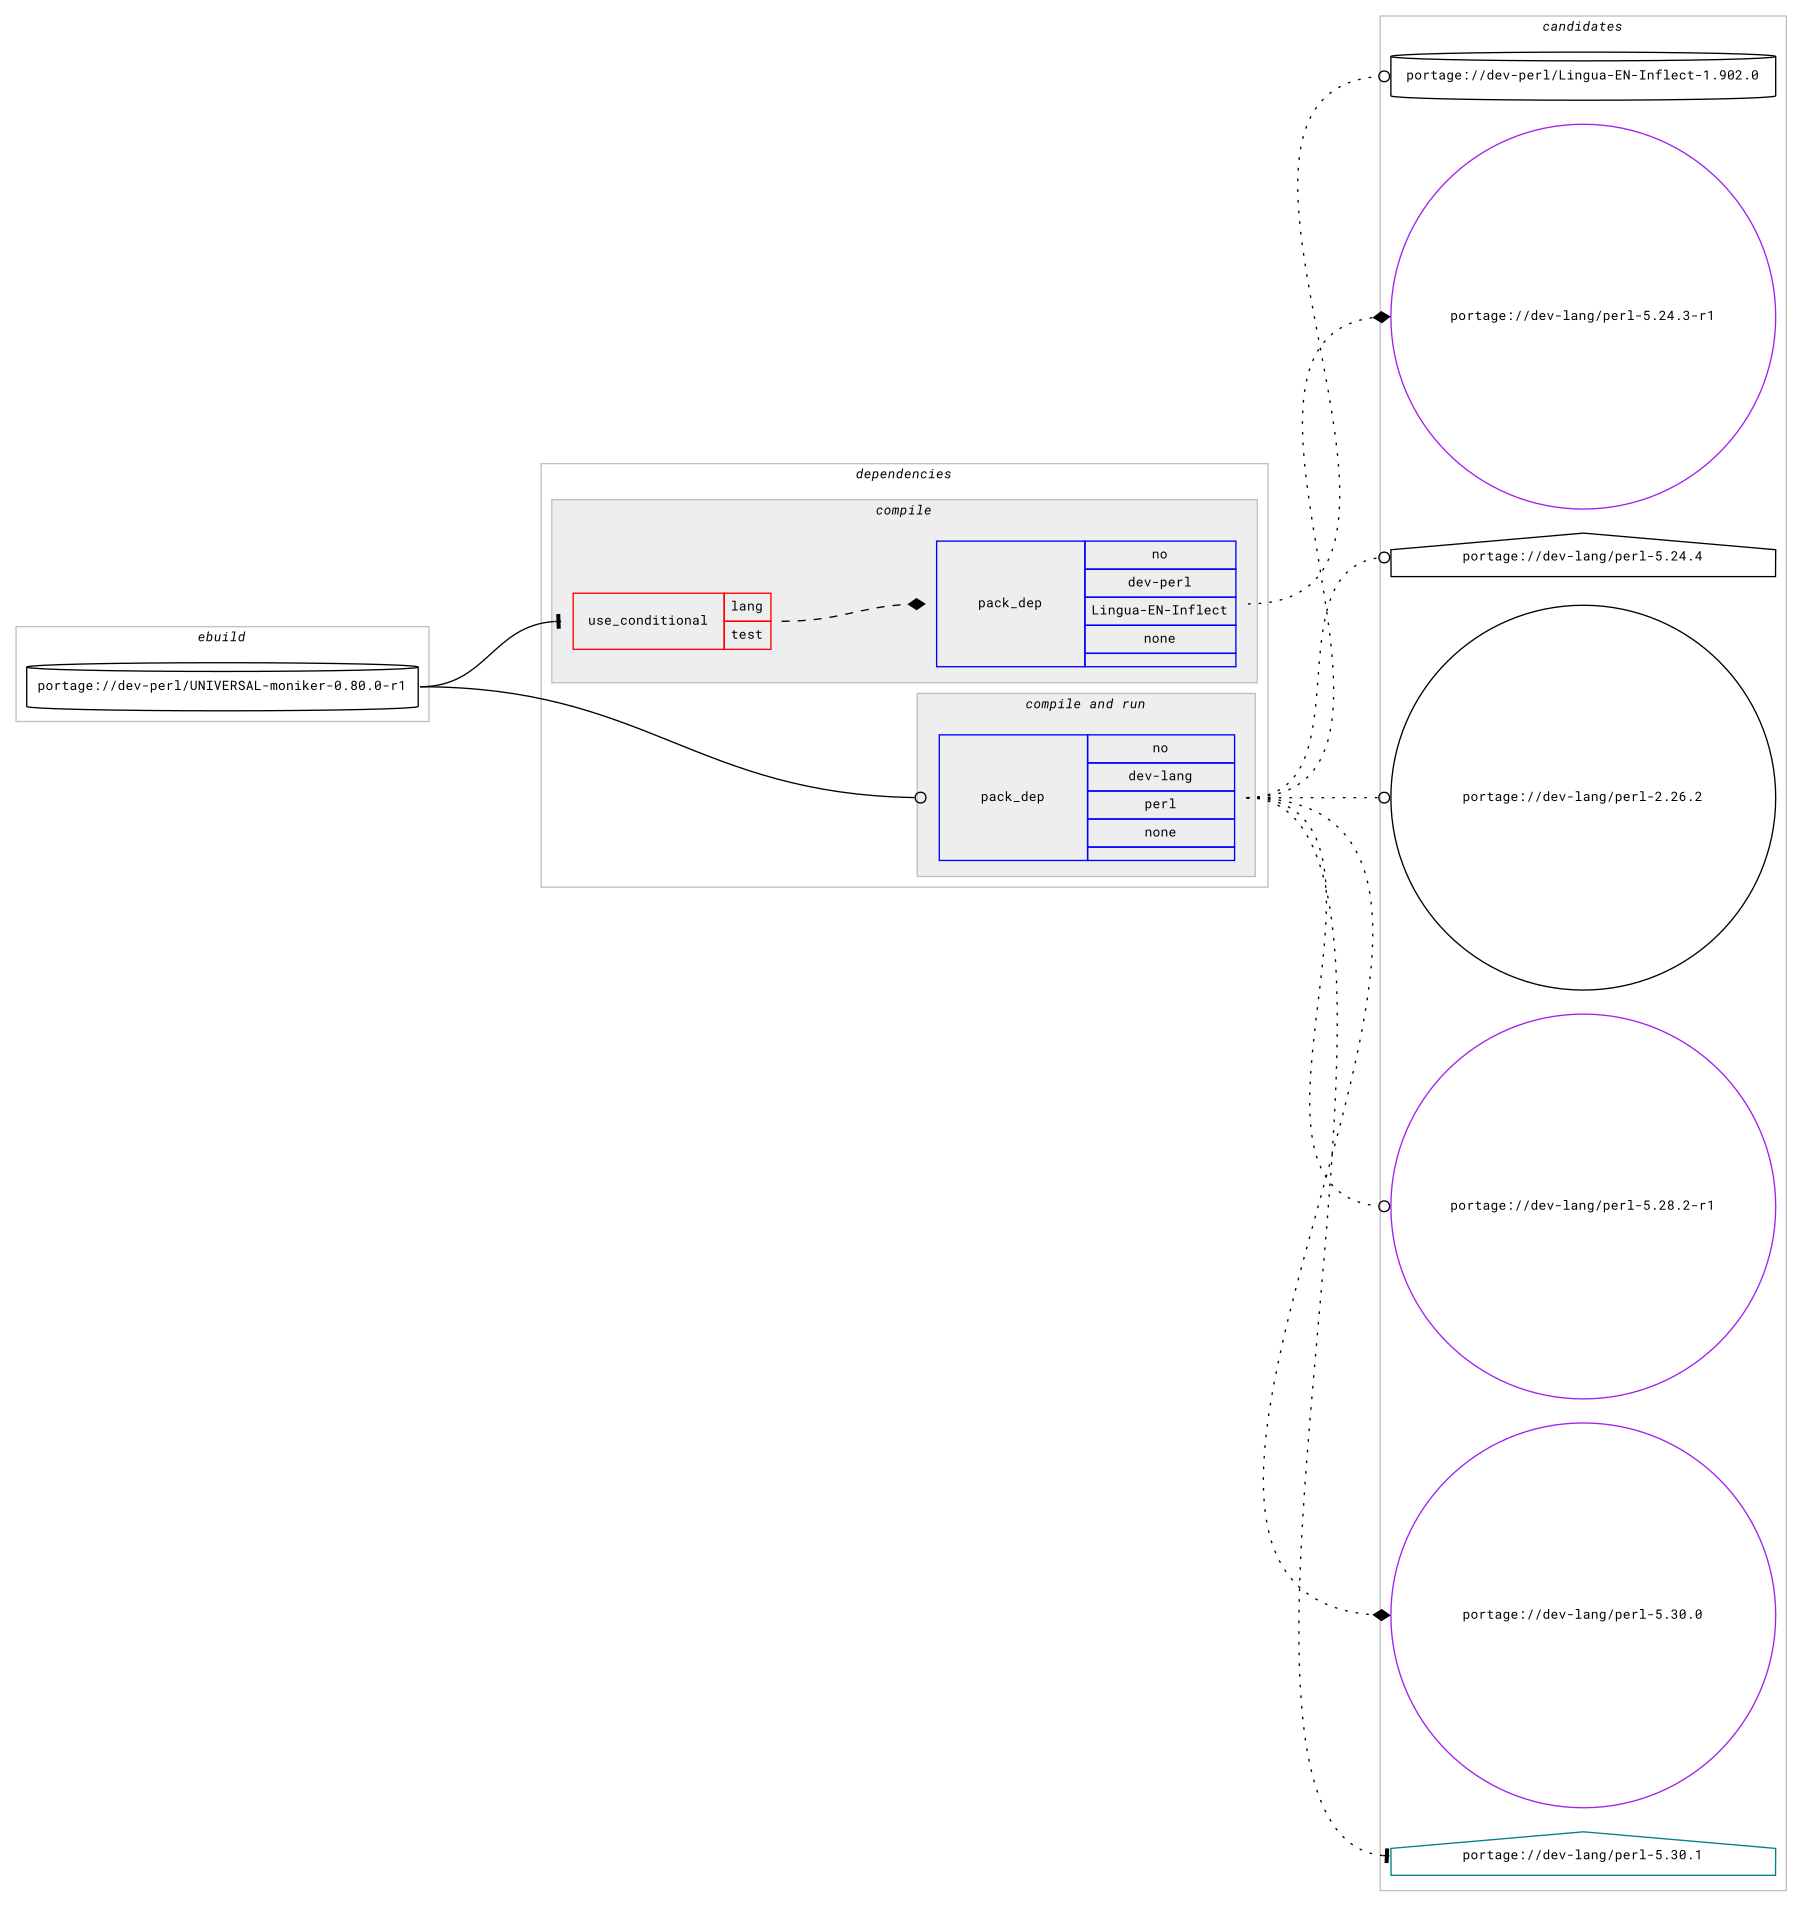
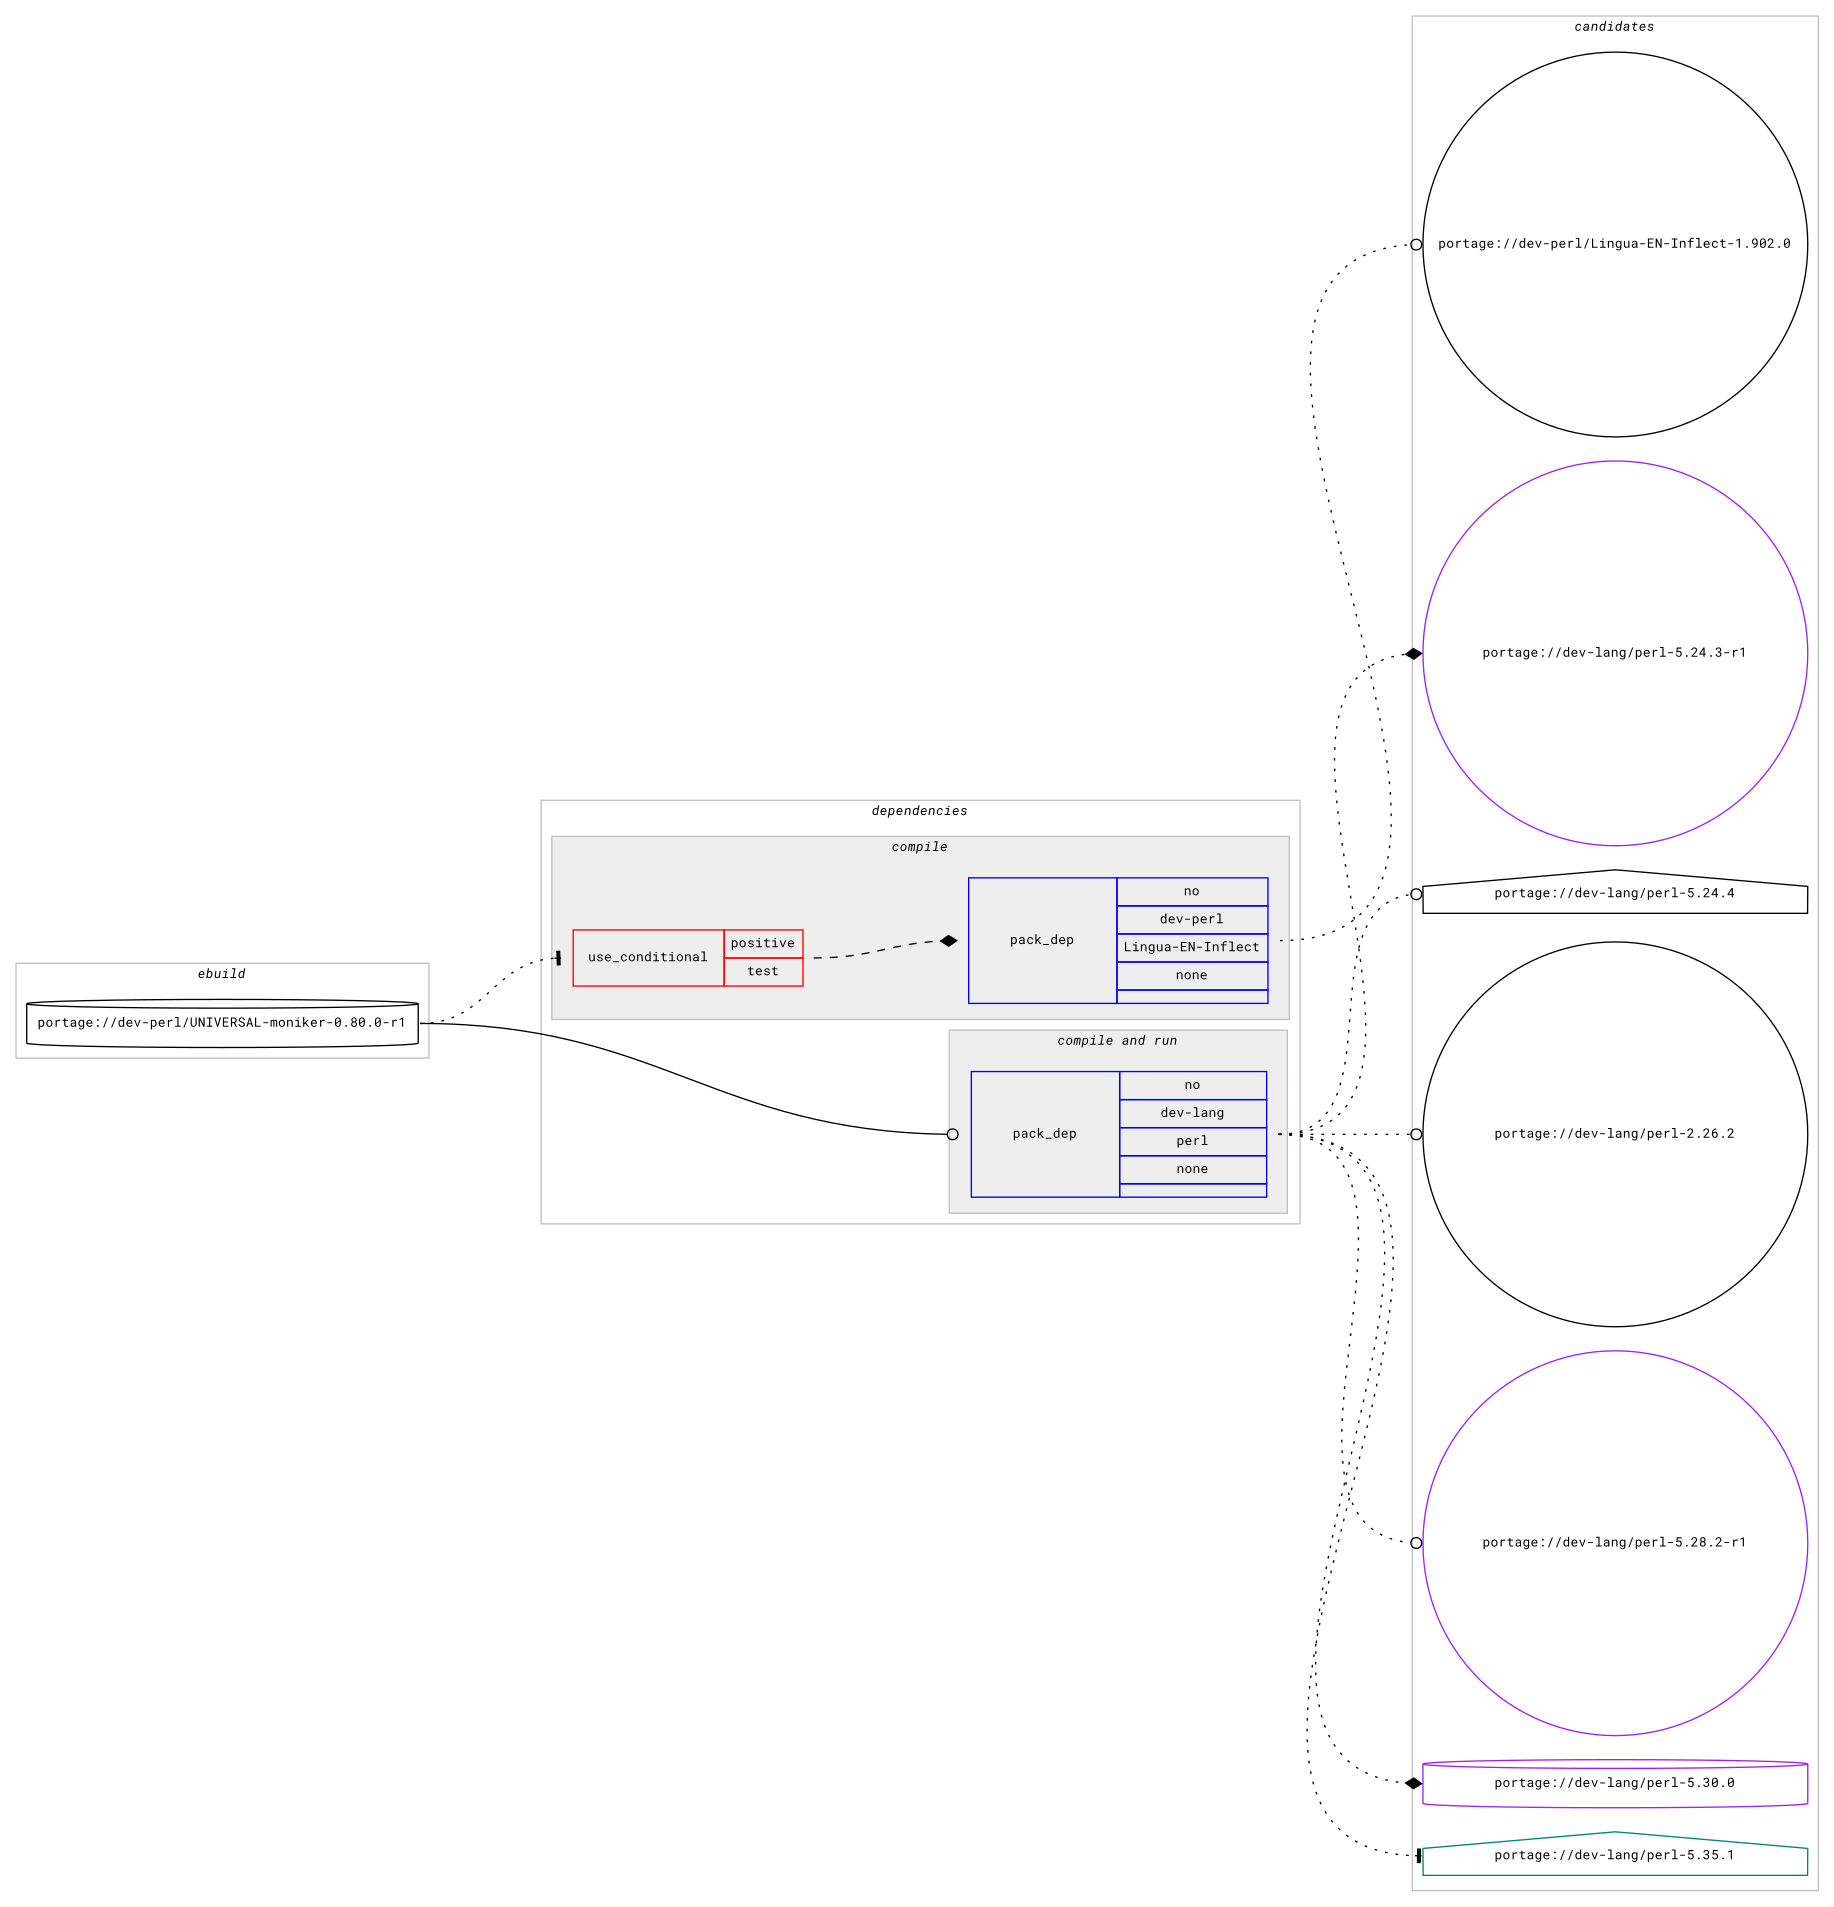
(1583, 76) -> (1615, 245)
(748, 607) -> (764, 943)
(488, 656) -> (488, 993)
(1583, 1615) -> (1615, 1784)
(1583, 1856) -> (1615, 1856)
